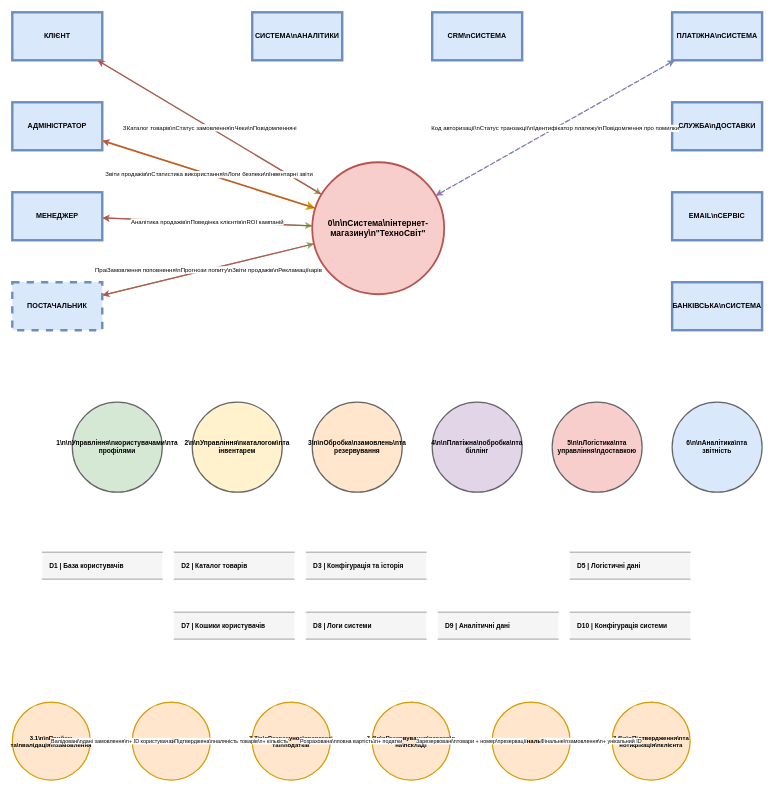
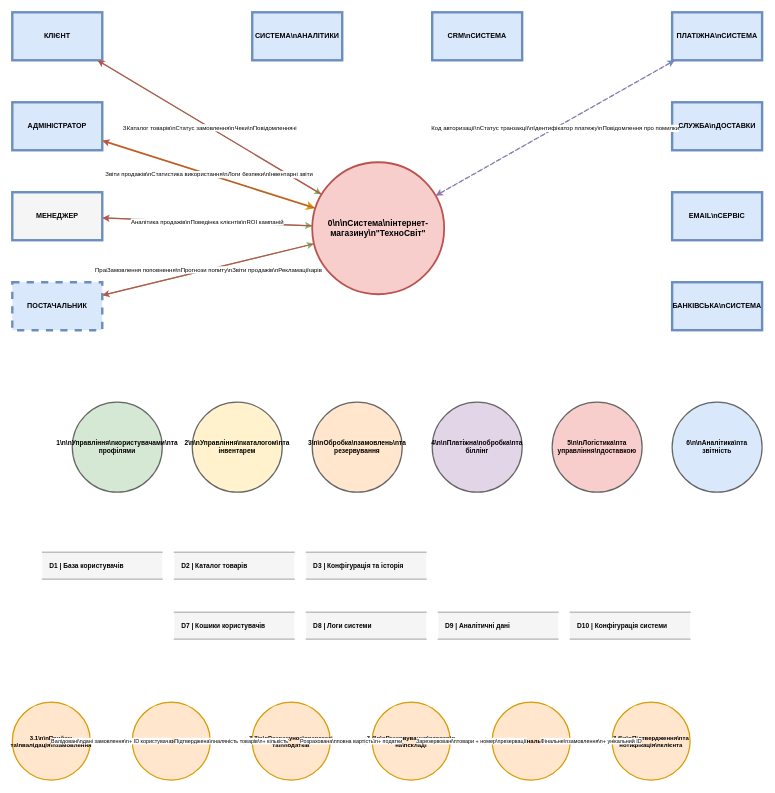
(57, 216) -> (57, 216)
(630, 566) -> none
